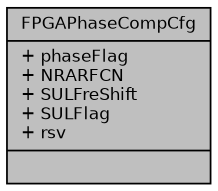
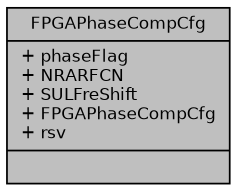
(66, 114) -> (118, 114)
